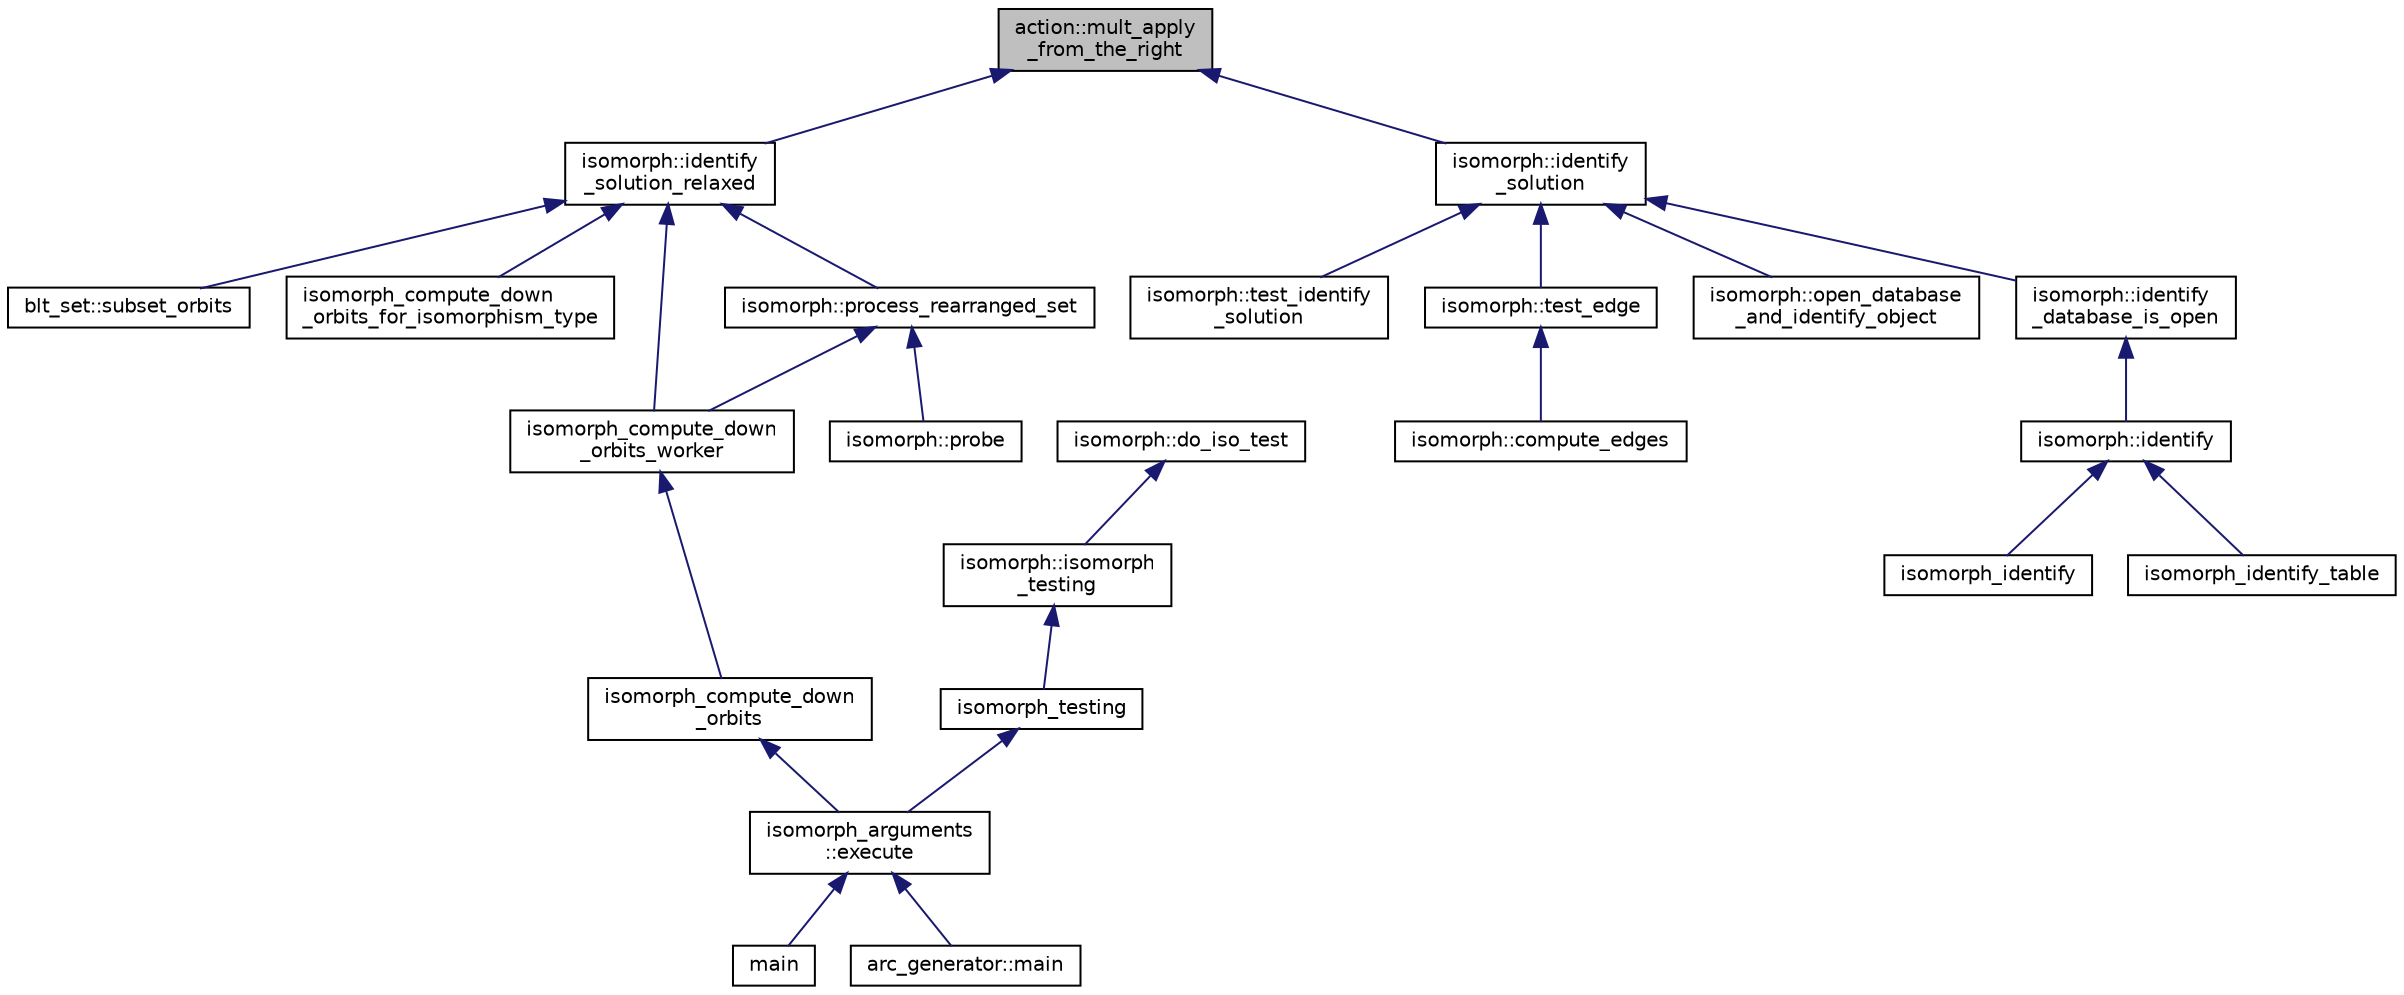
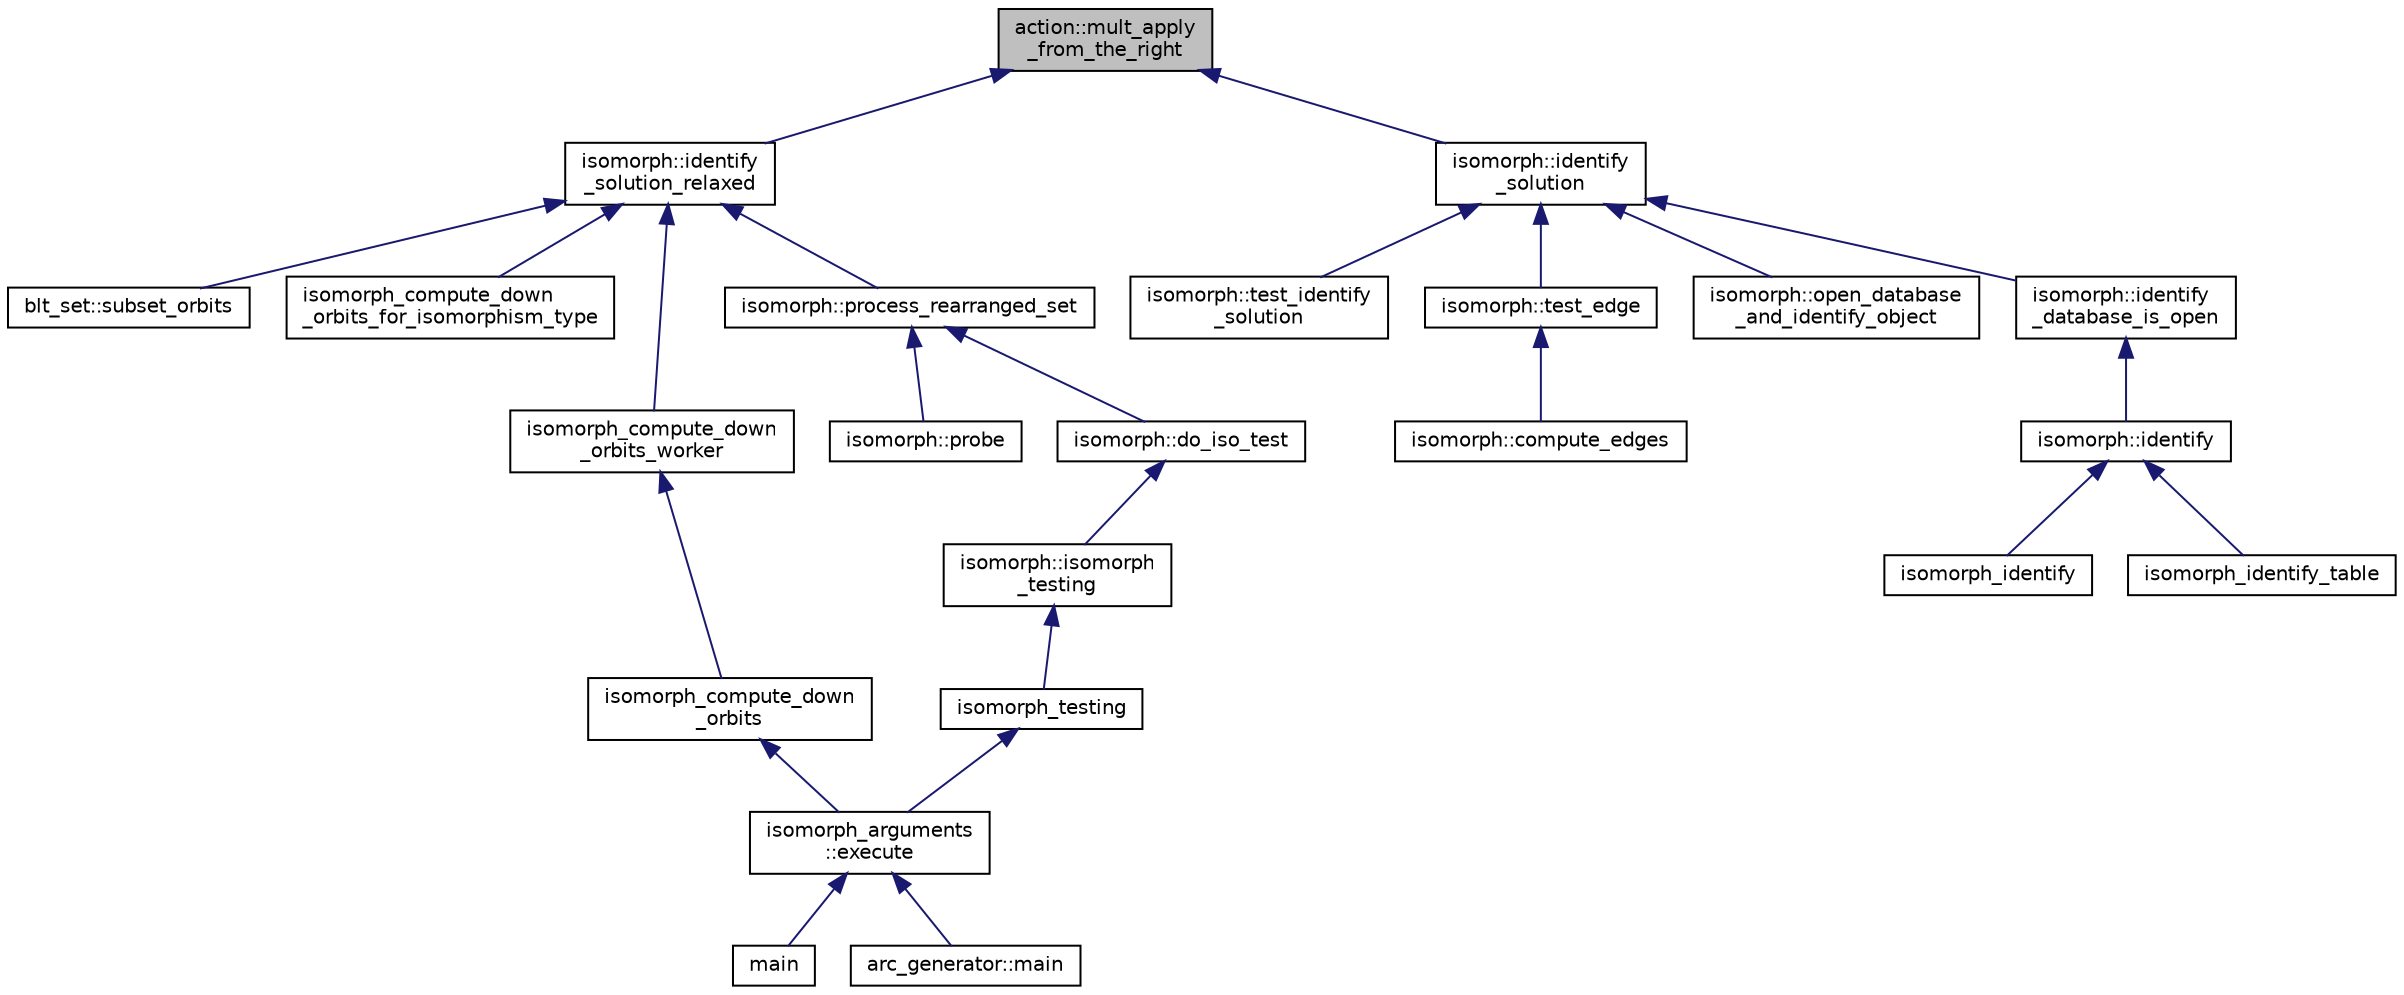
(783, 373) -> (1055, 379)
